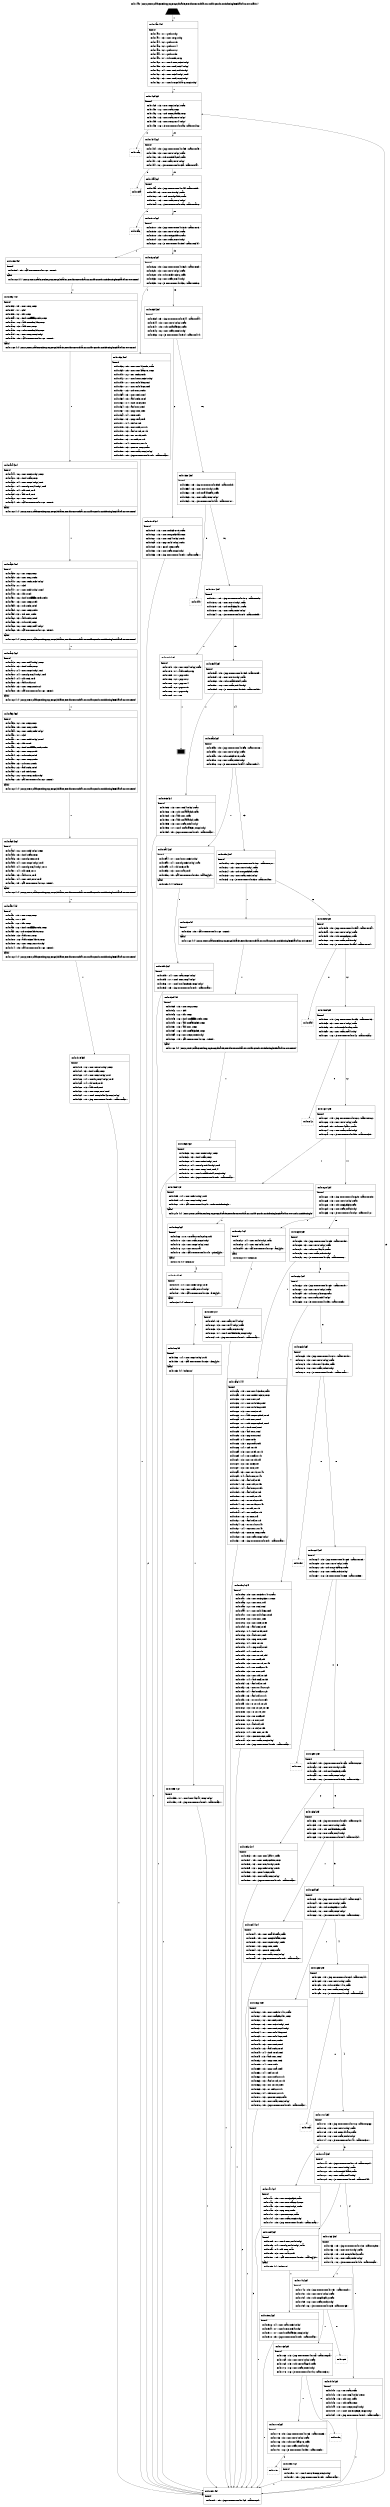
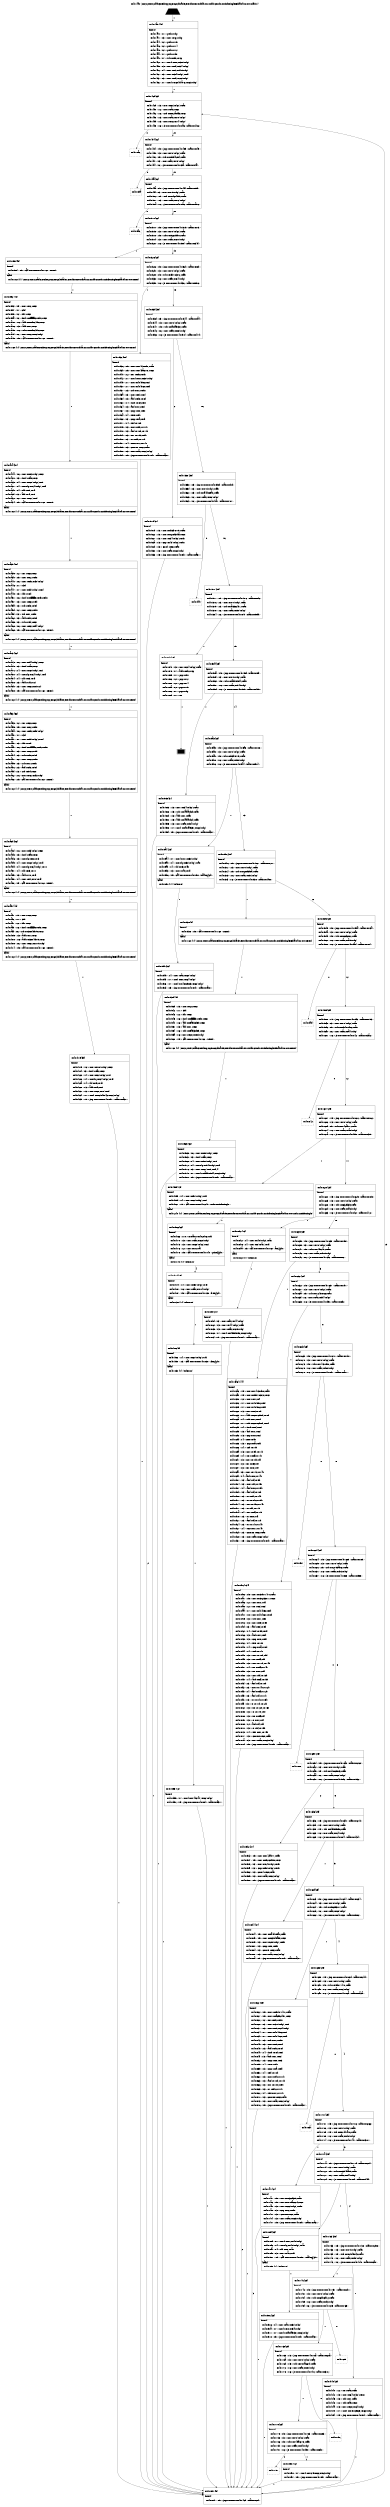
none -> (305, 2456)
